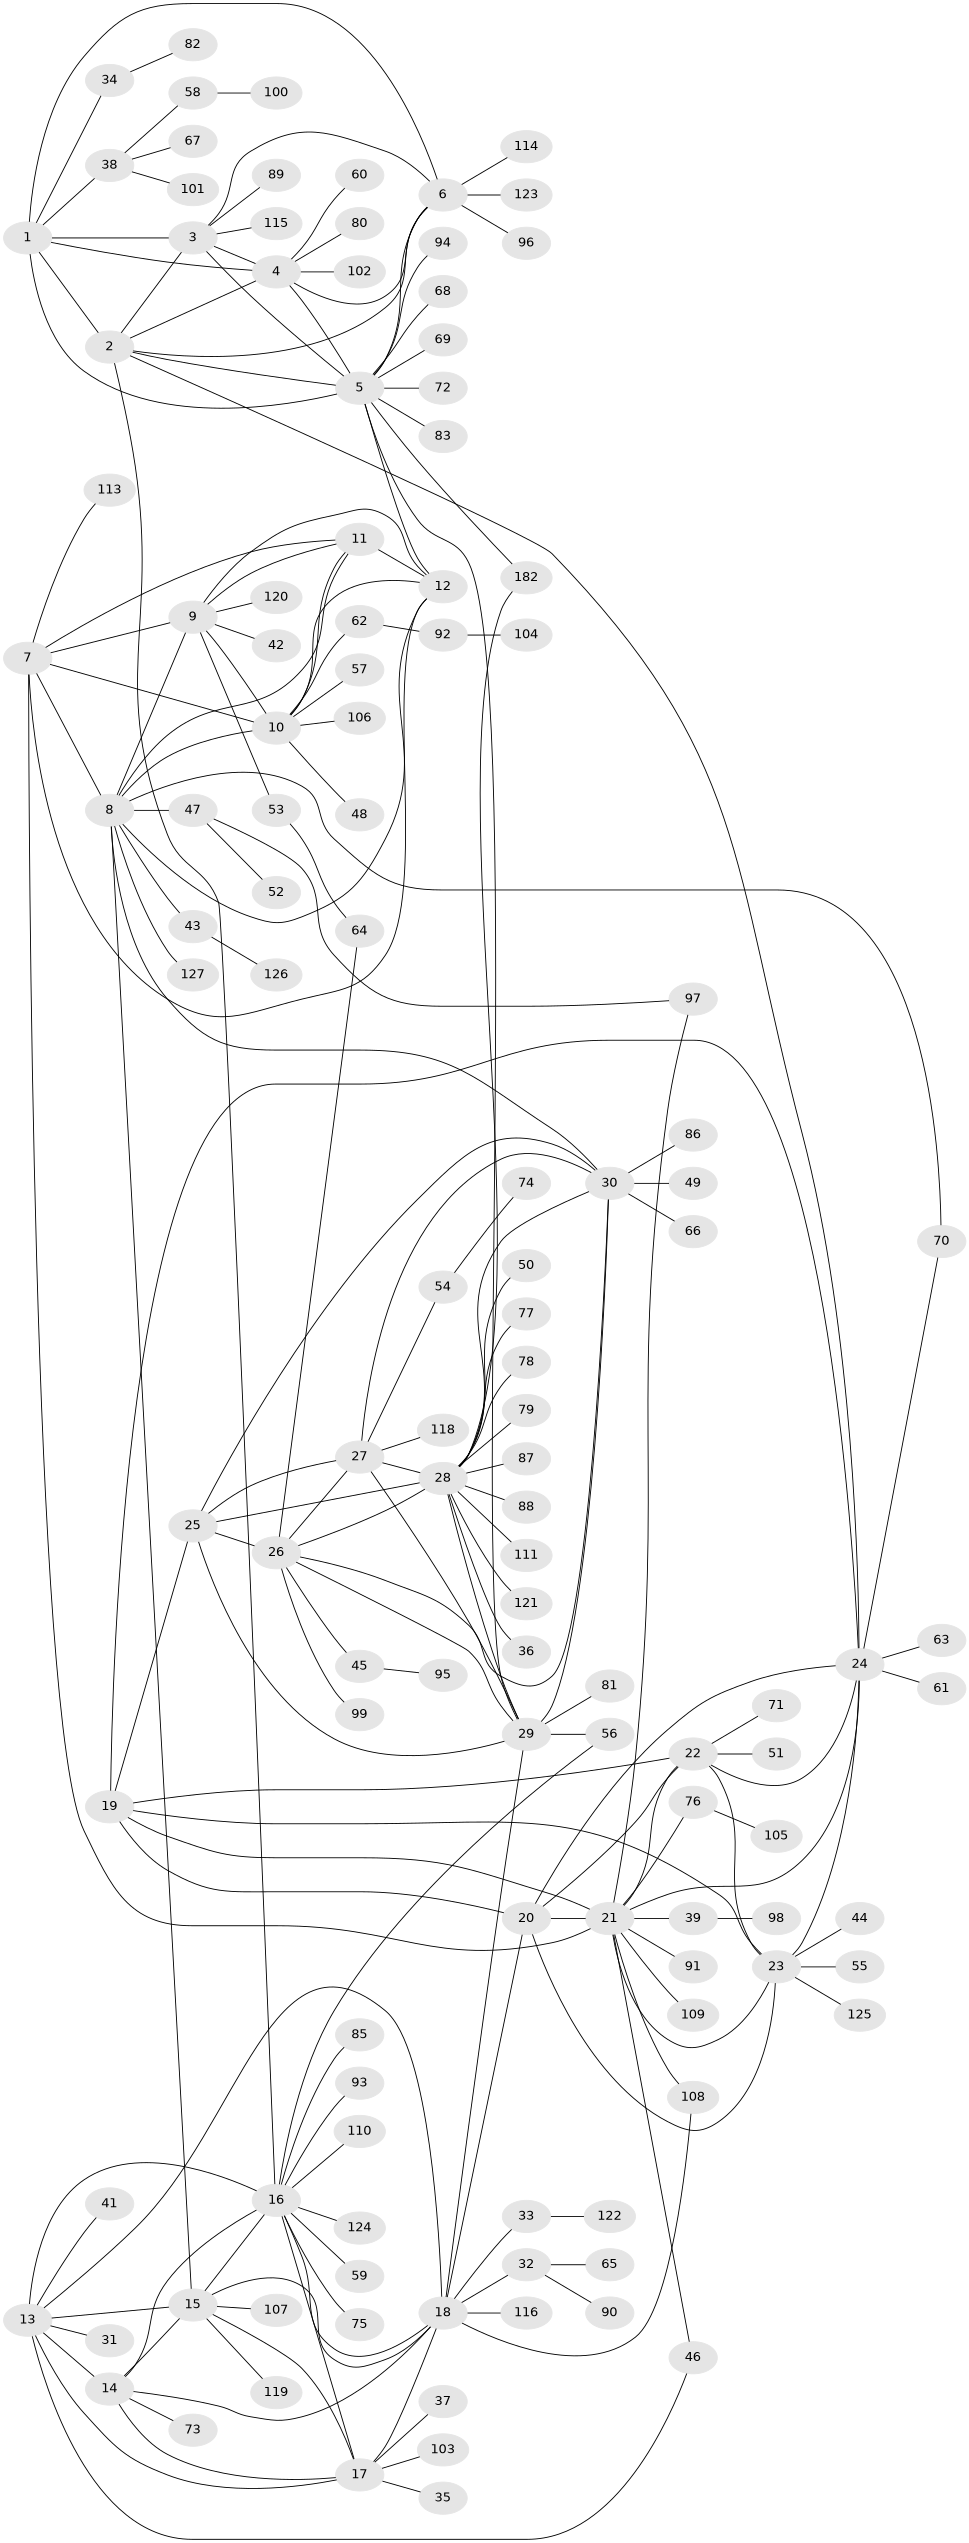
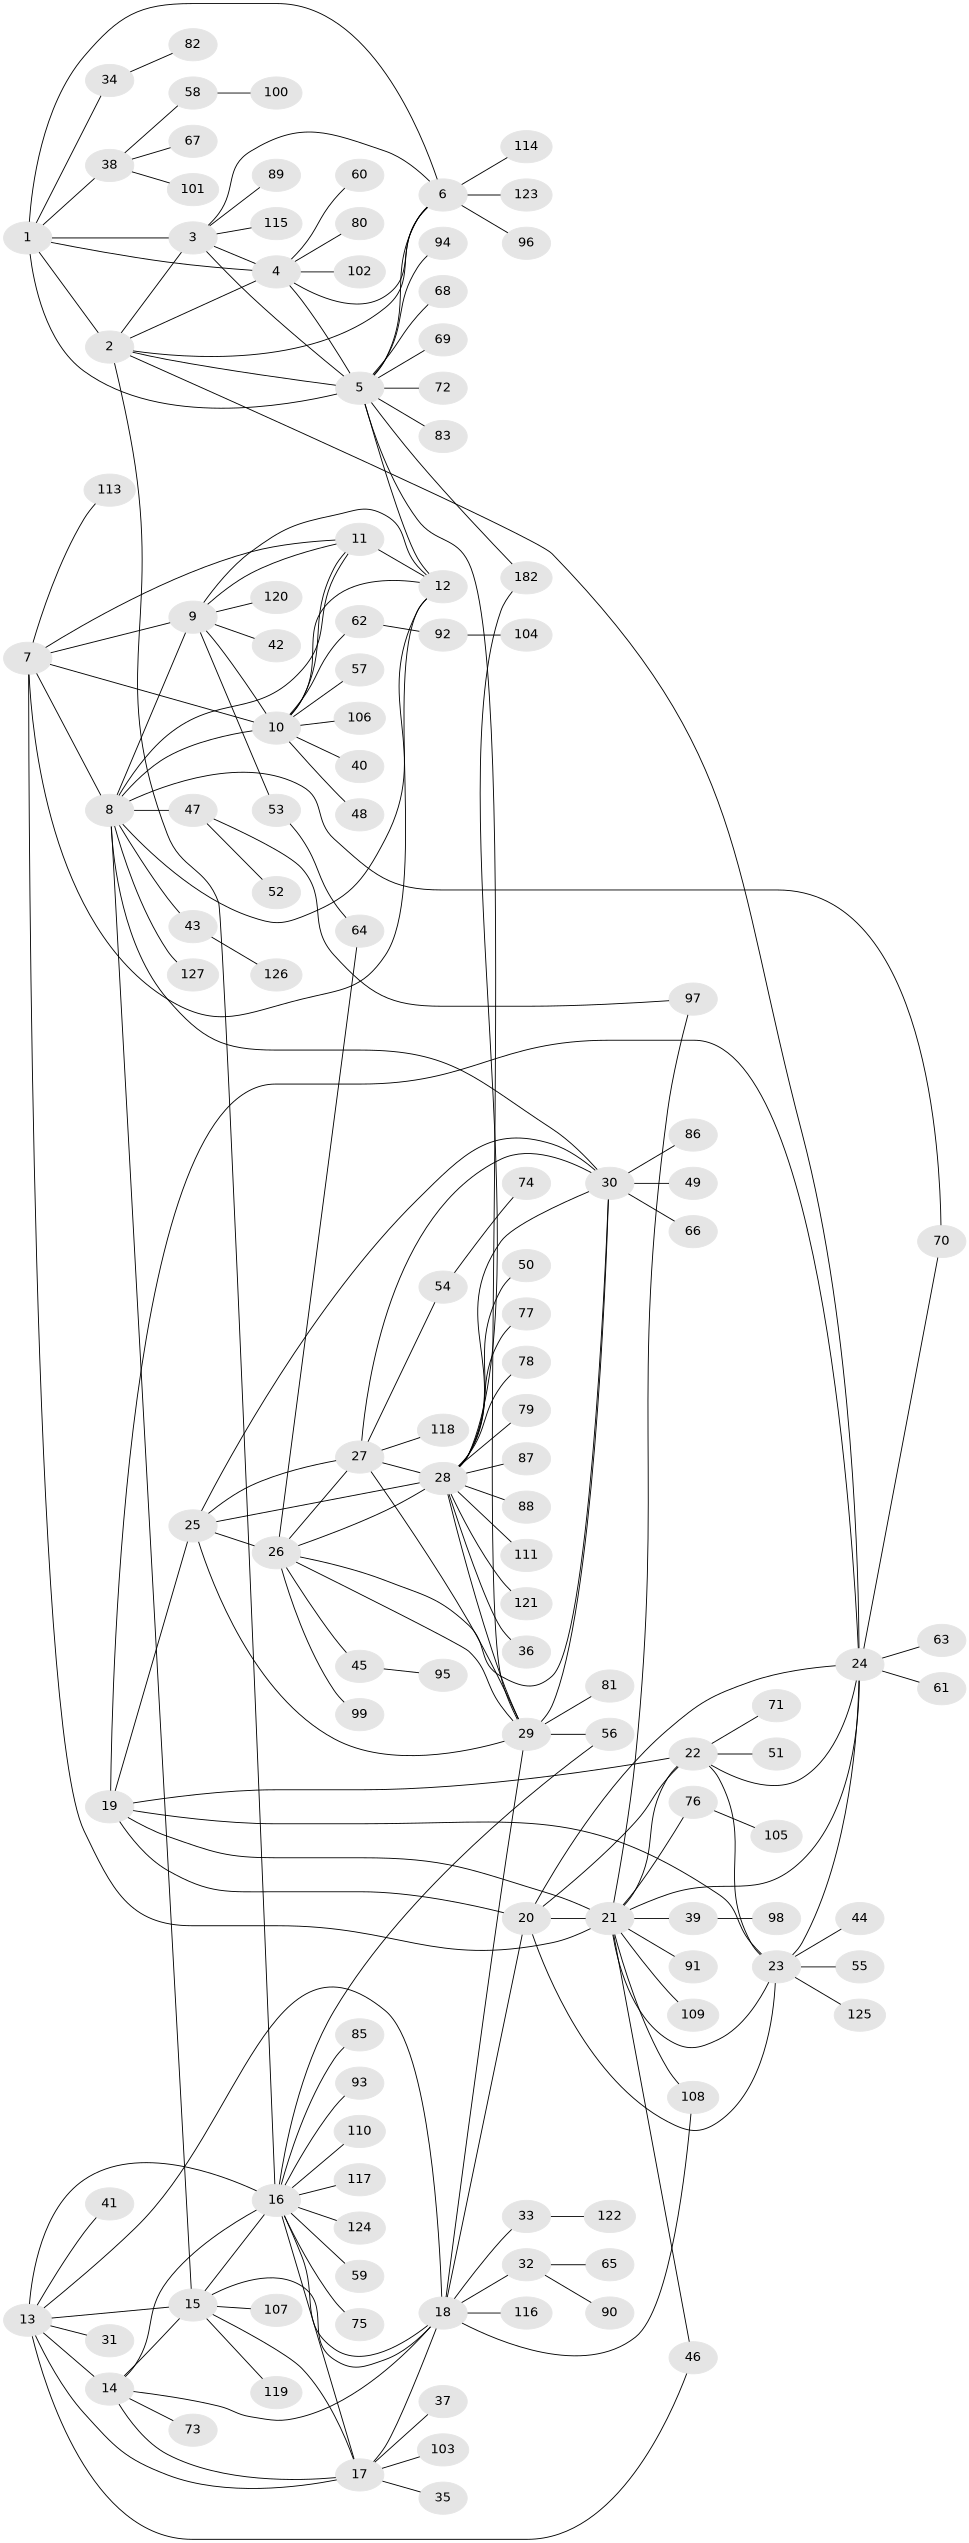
none -> (360, 767)
none -> (360, 2180)
